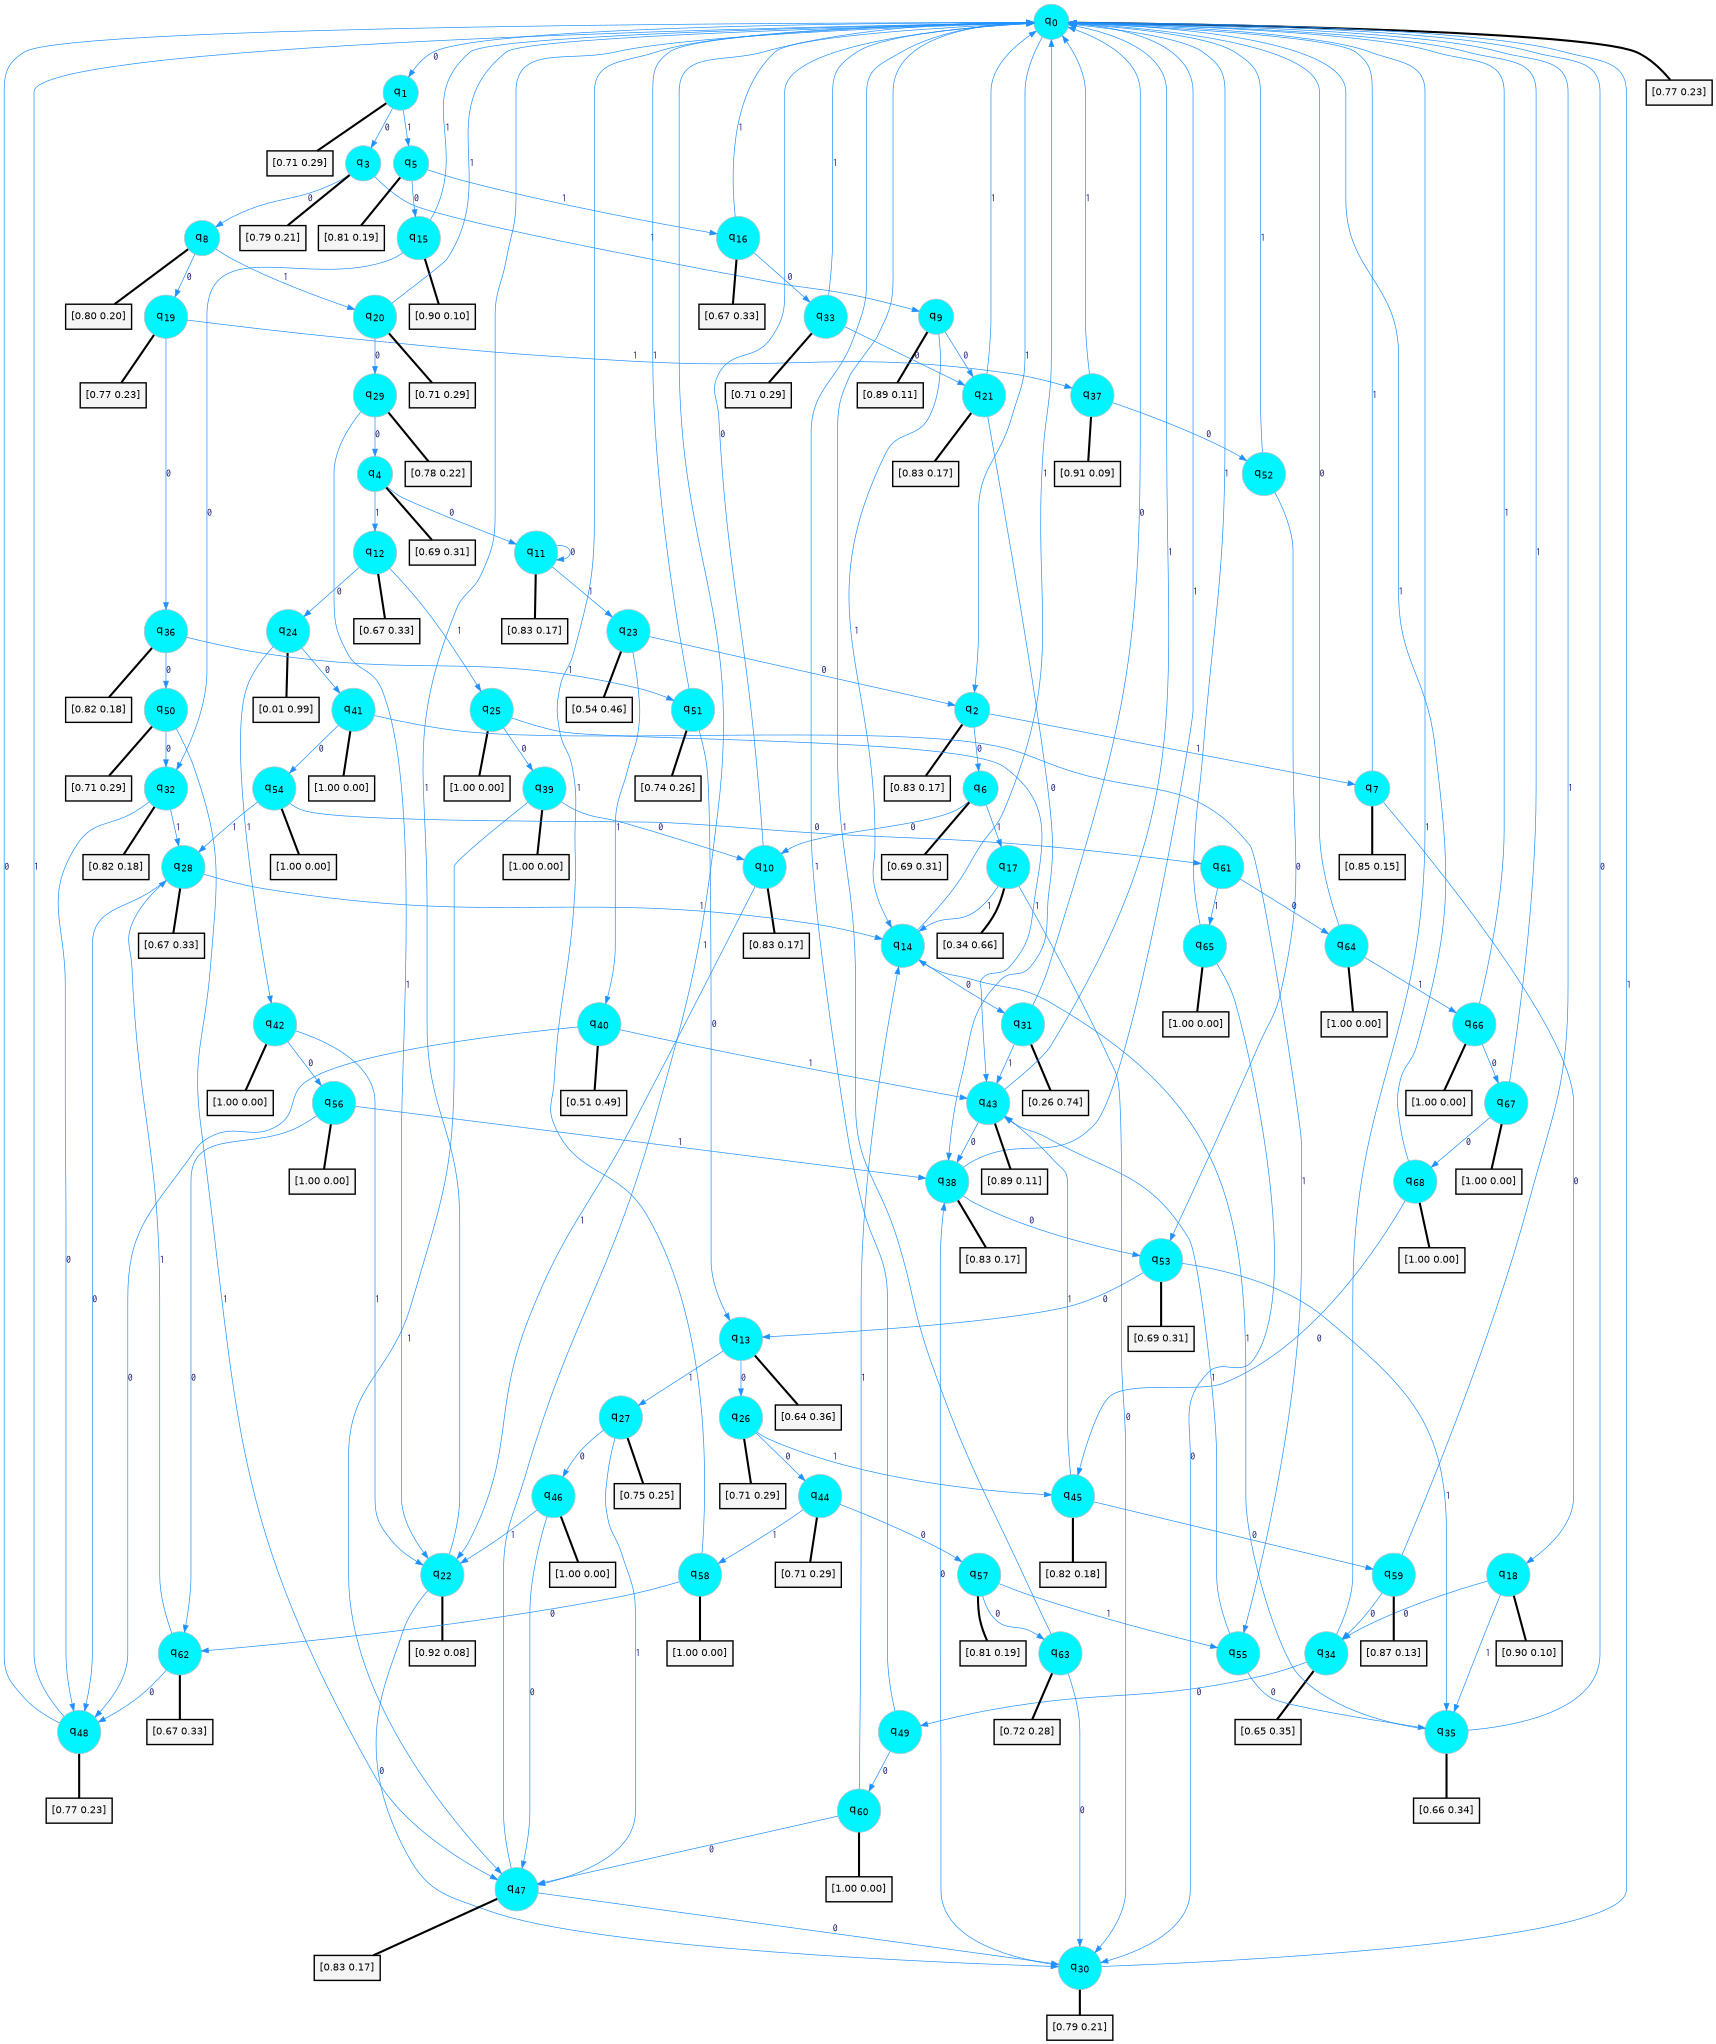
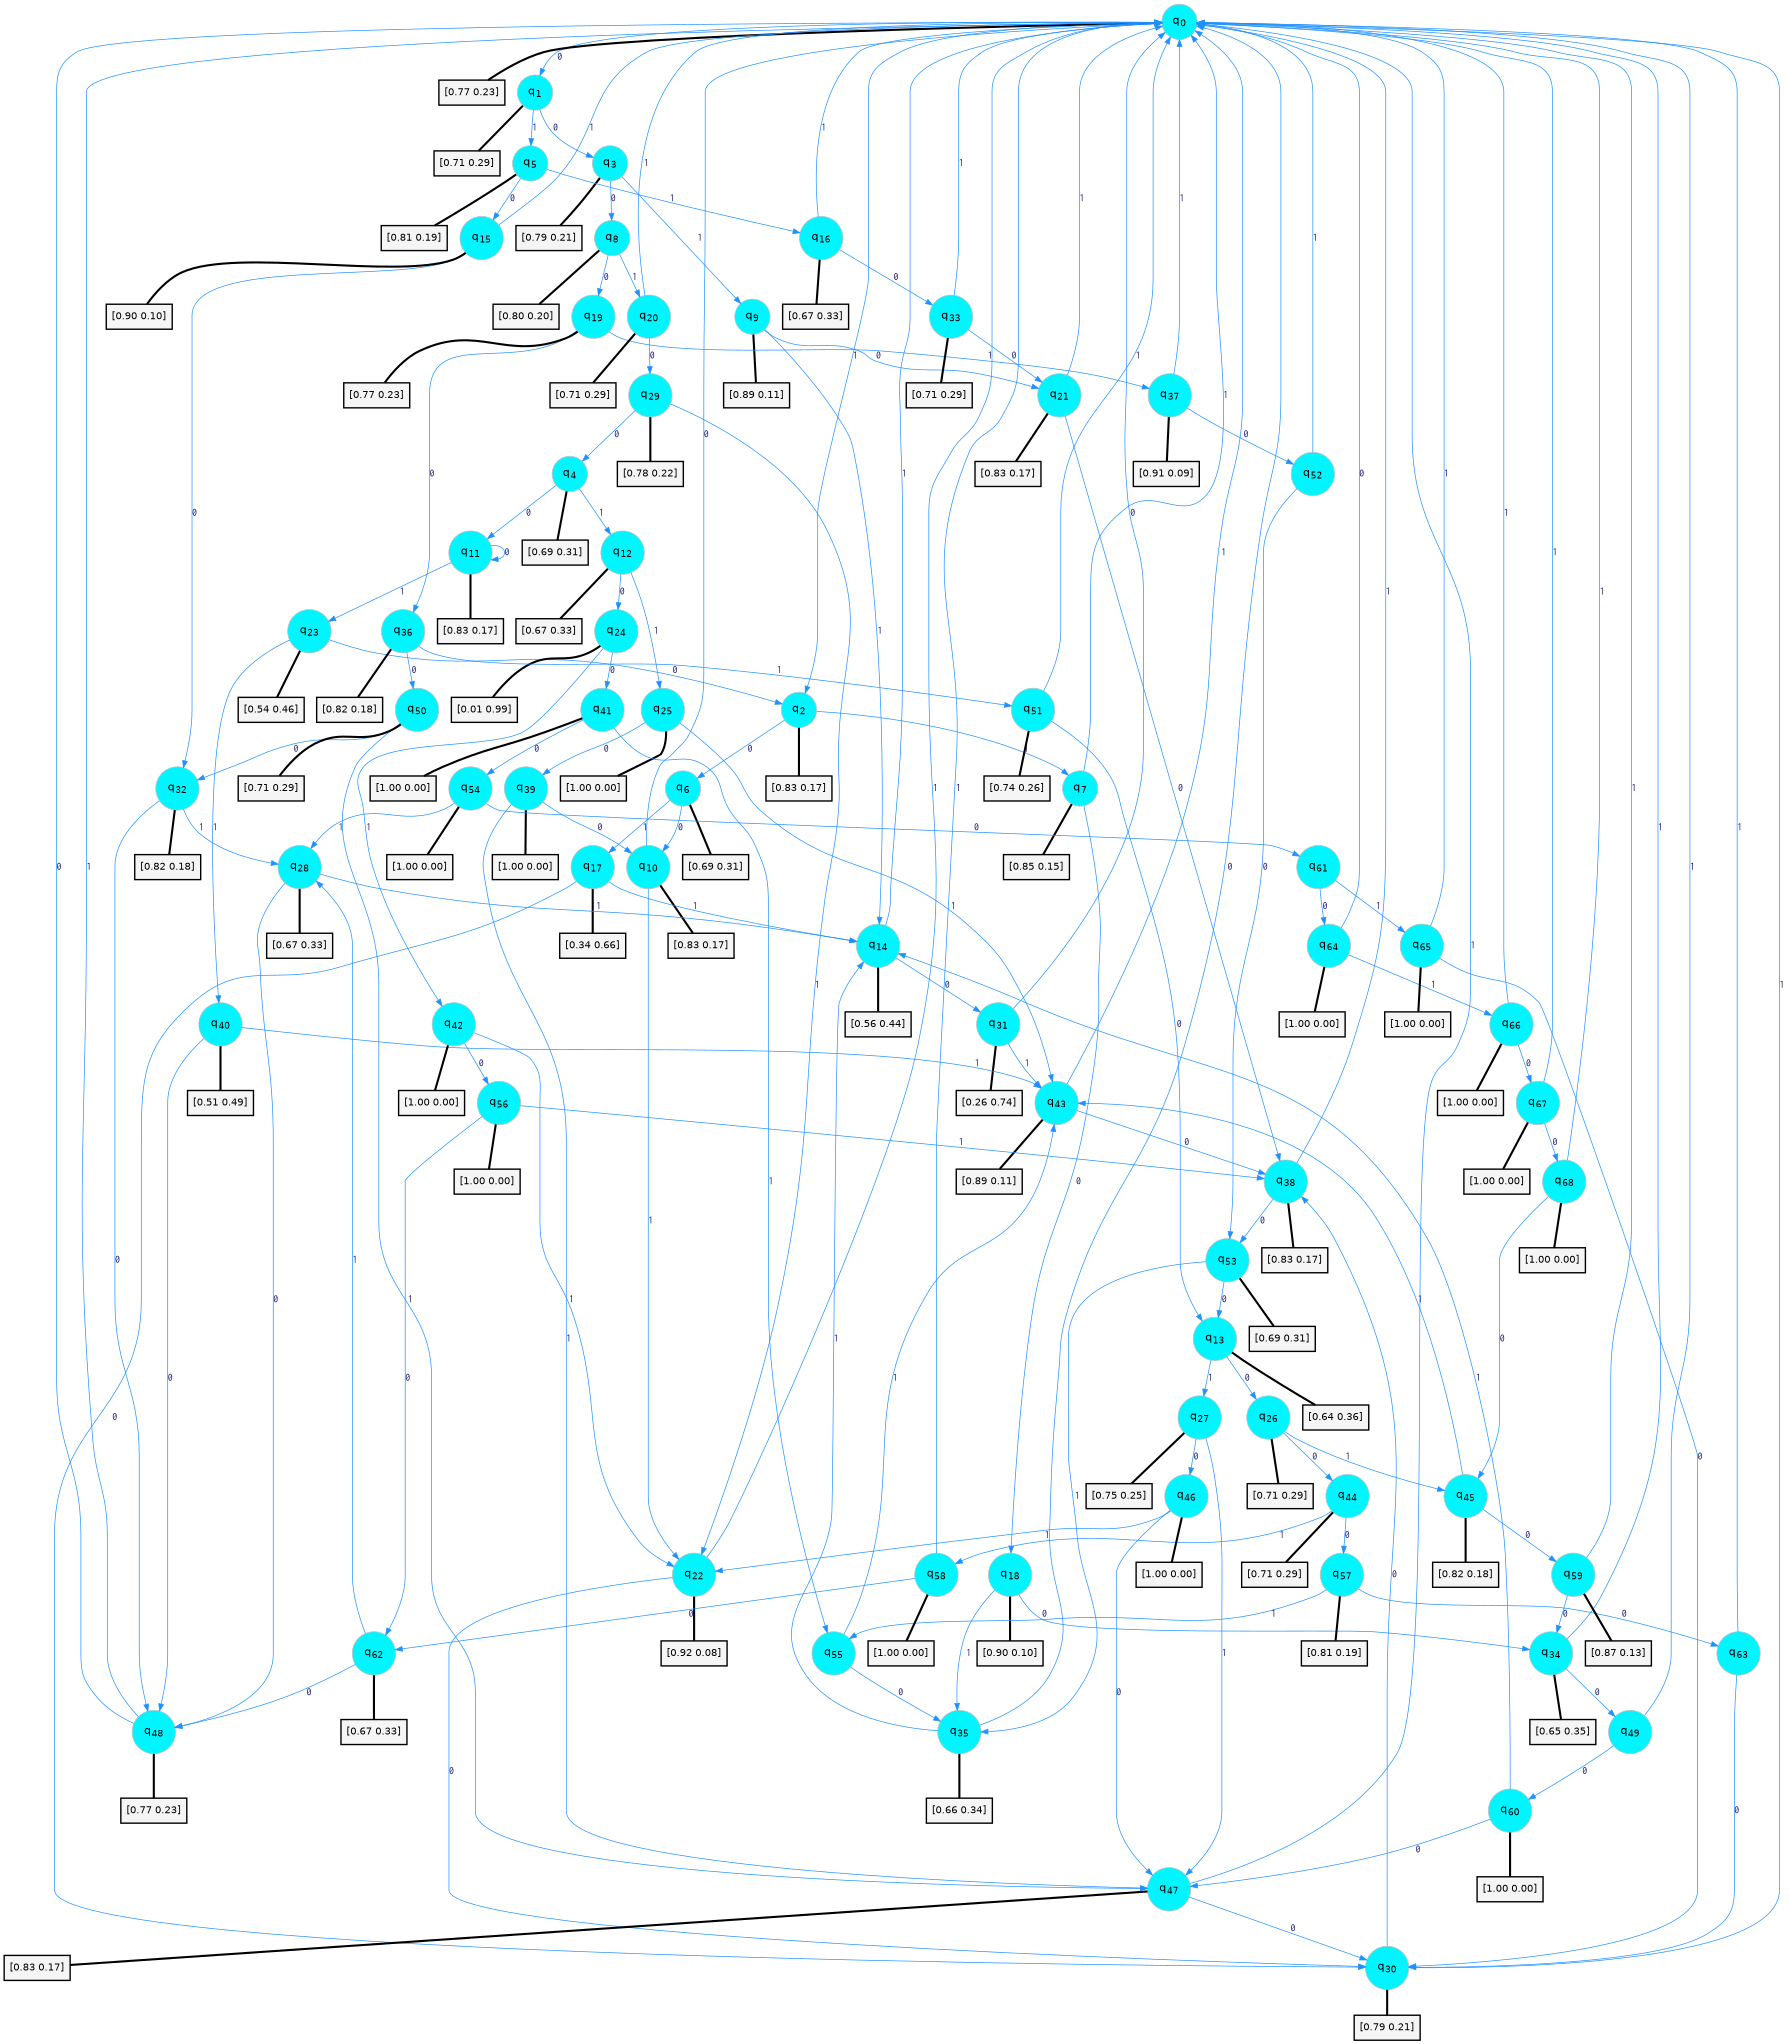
none -> (878, 1024)
(1027, 1732) -> none
